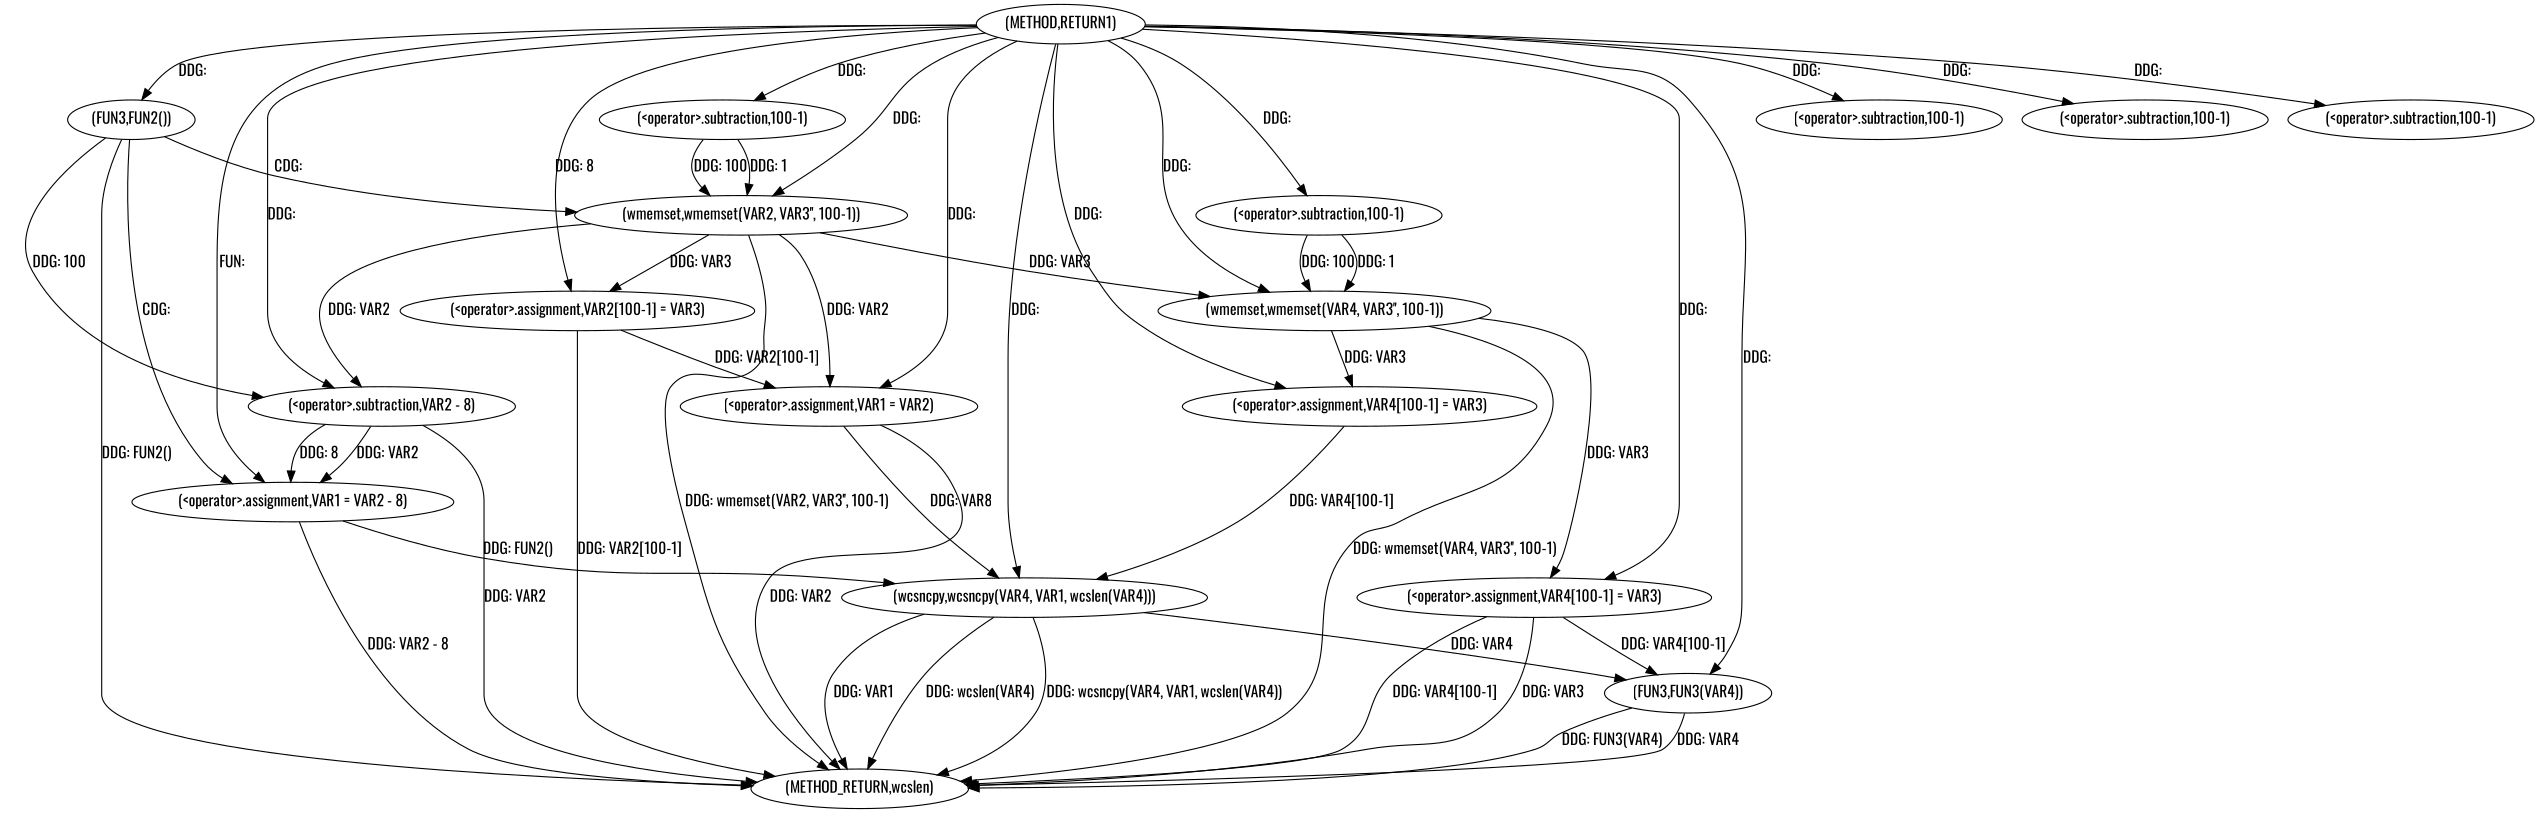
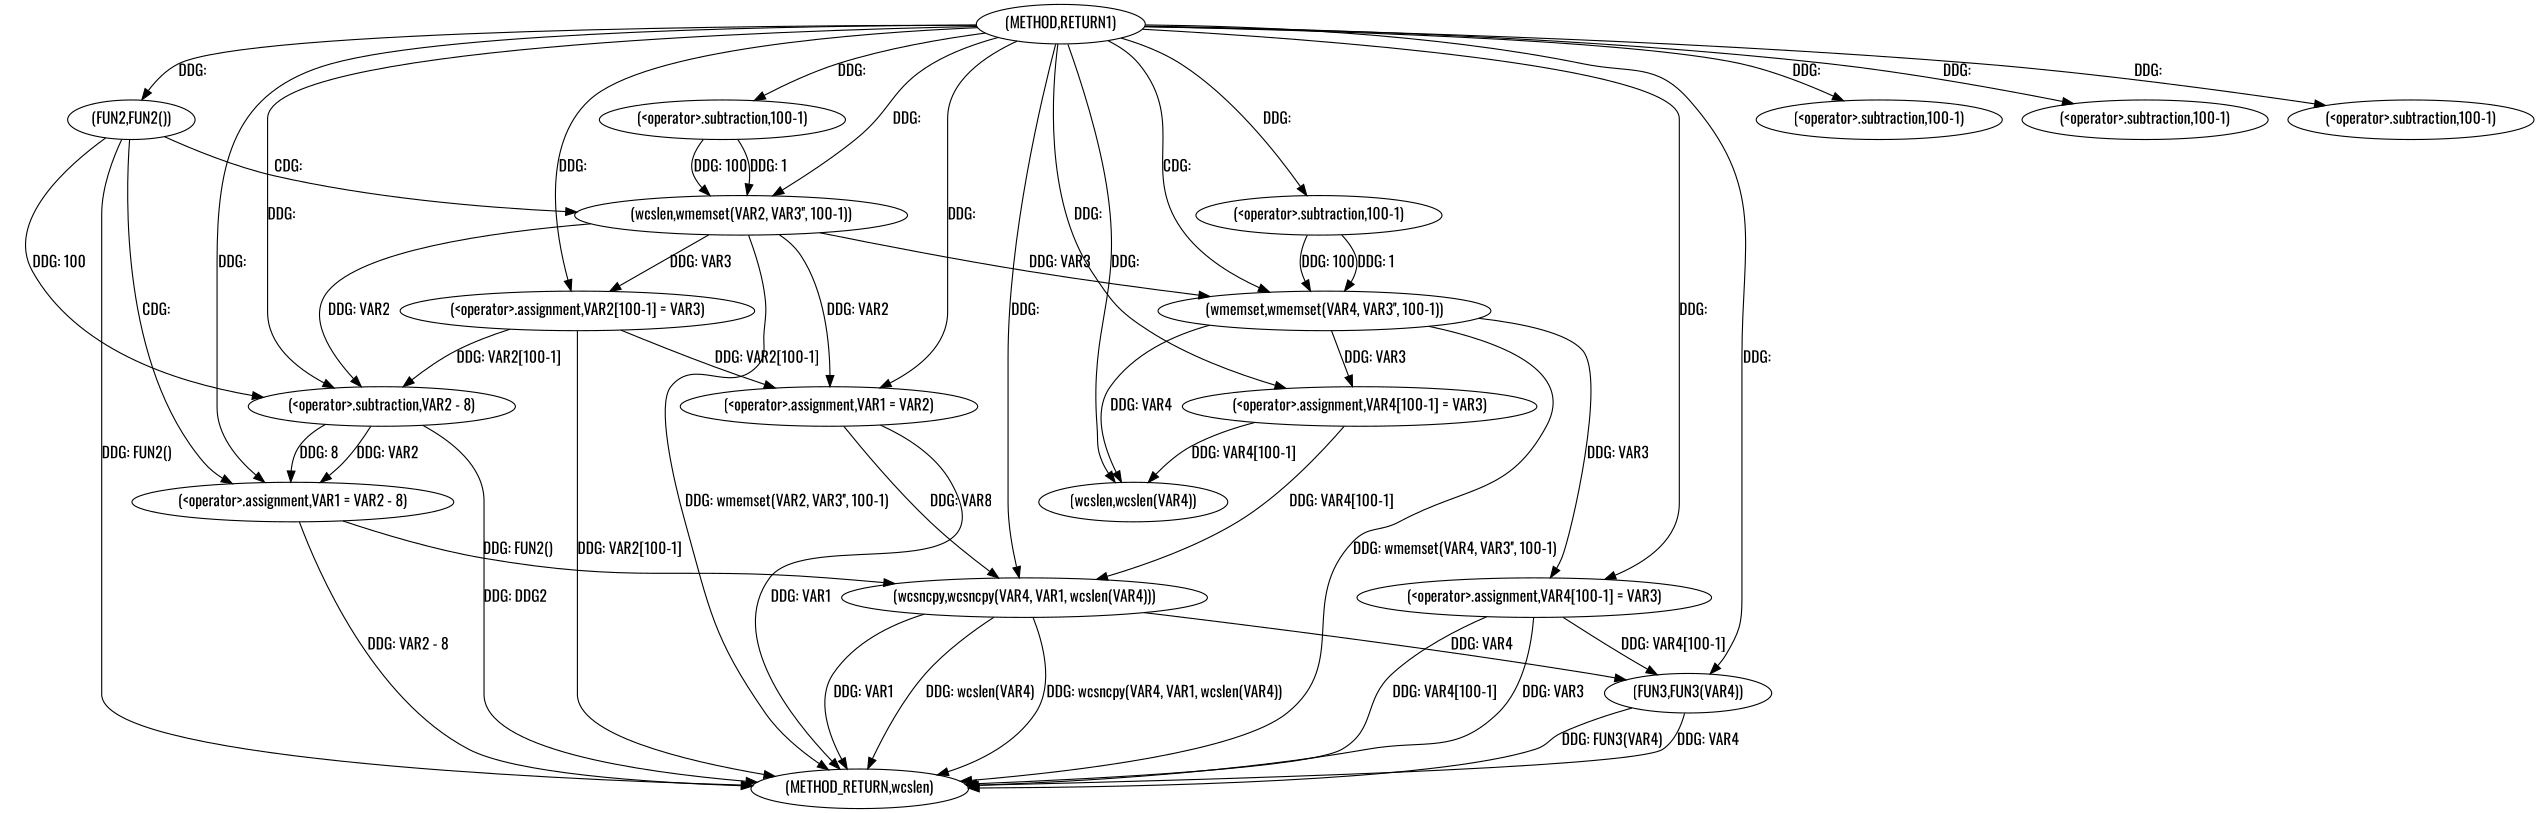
(131, 120) -> (131, 120)
(575, 168) -> (575, 168)
(1179, 168) -> (1179, 168)
(741, 215) -> (741, 215)
(234, 263) -> (234, 263)
none -> (458, 350)
none -> (1133, 502)
(515, 598) -> (515, 598)
(801, 598) -> (801, 598)
